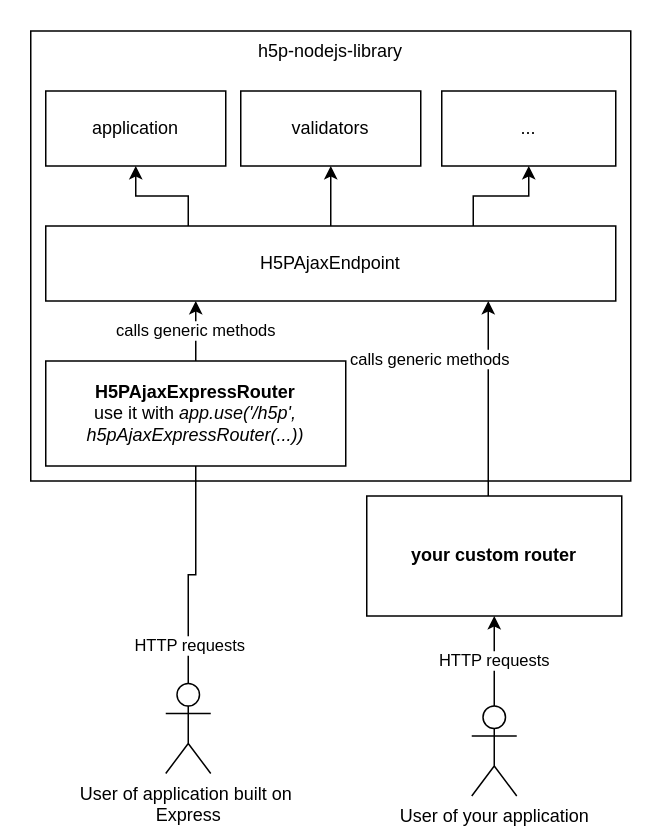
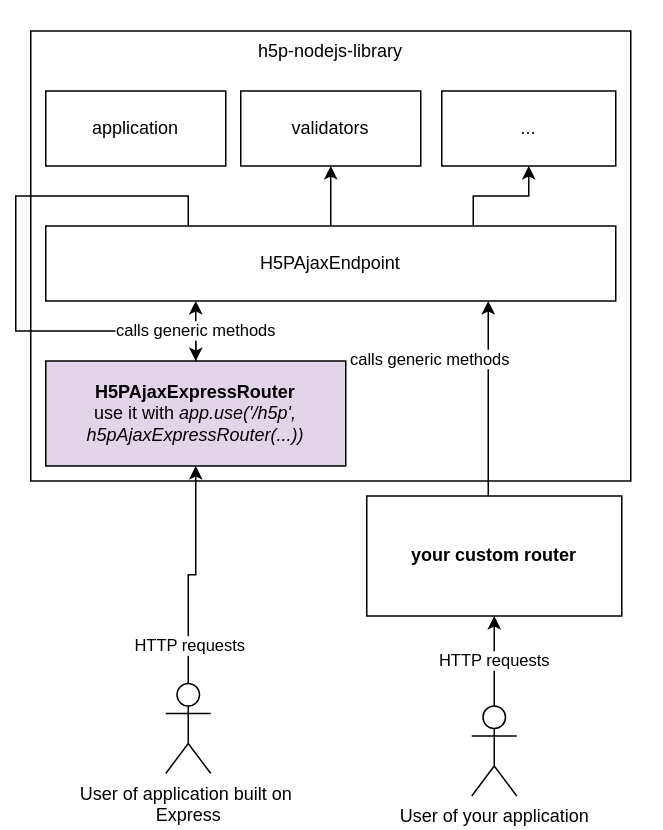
(136, 187) -> (16, 252)
(196, 413) -> (196, 413)
(196, 473) -> (196, 477)
